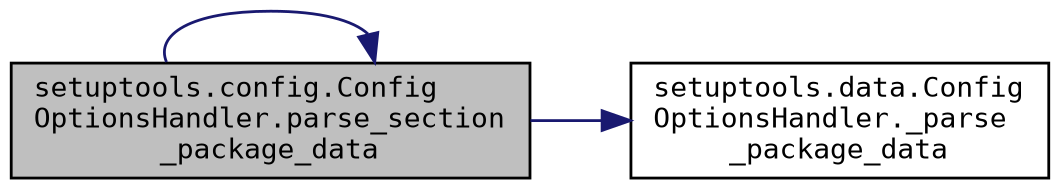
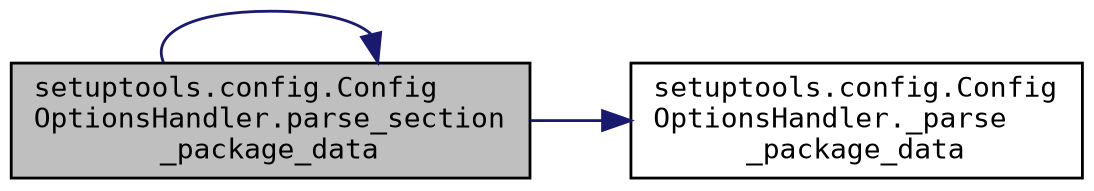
(840, 121) -> (857, 121)
